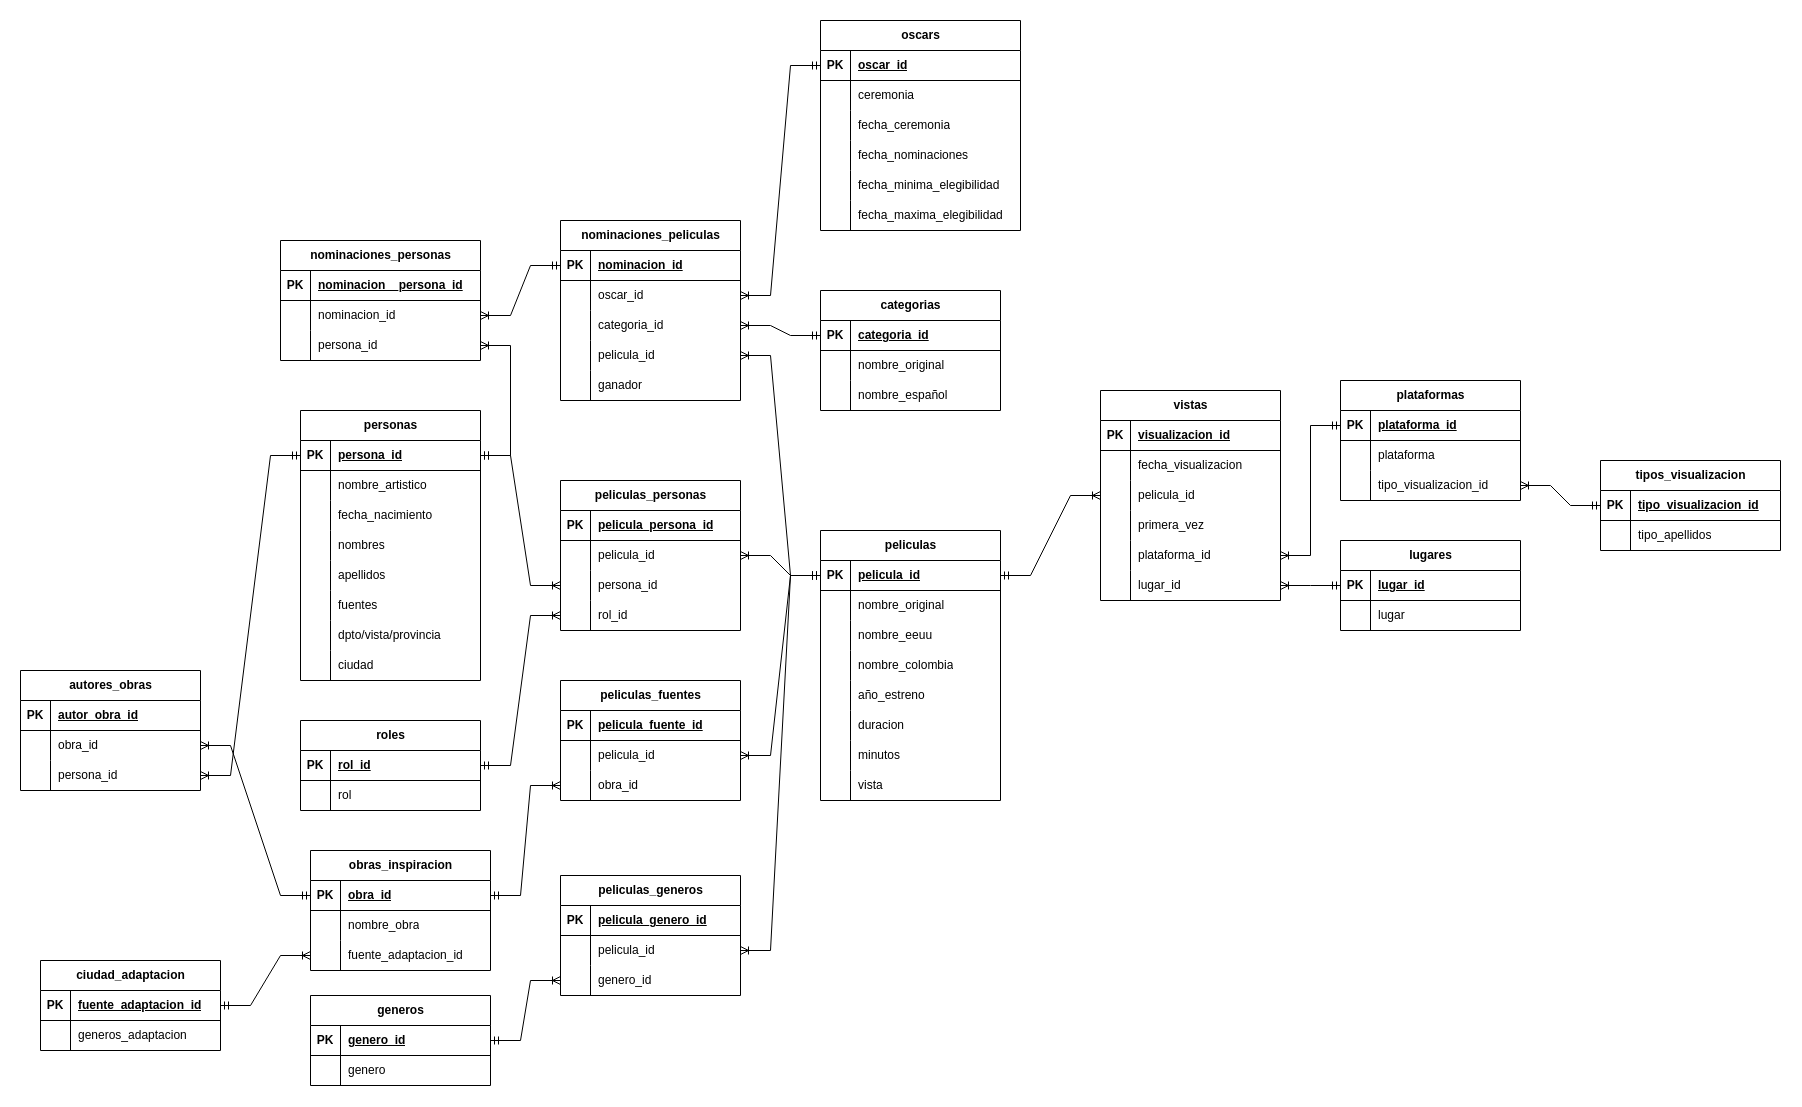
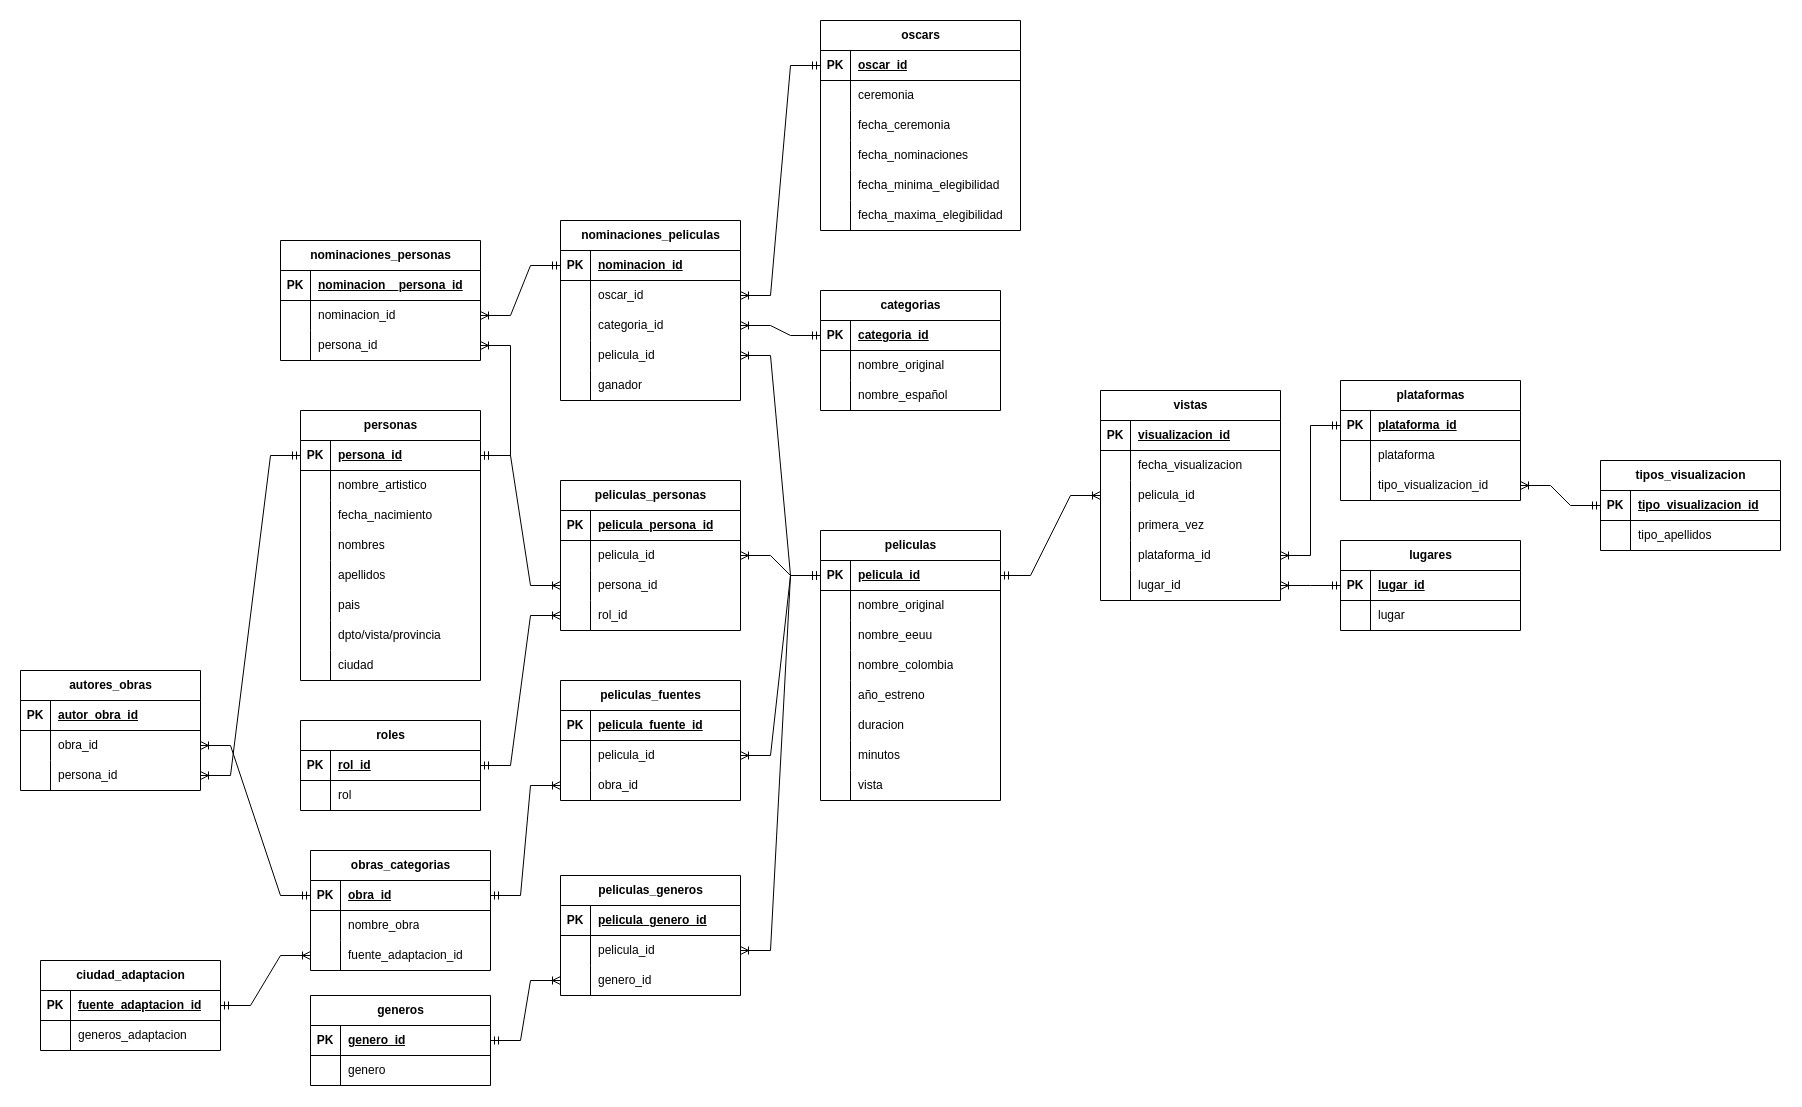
(362, 606) -> (350, 606)
(401, 866) -> (401, 866)
